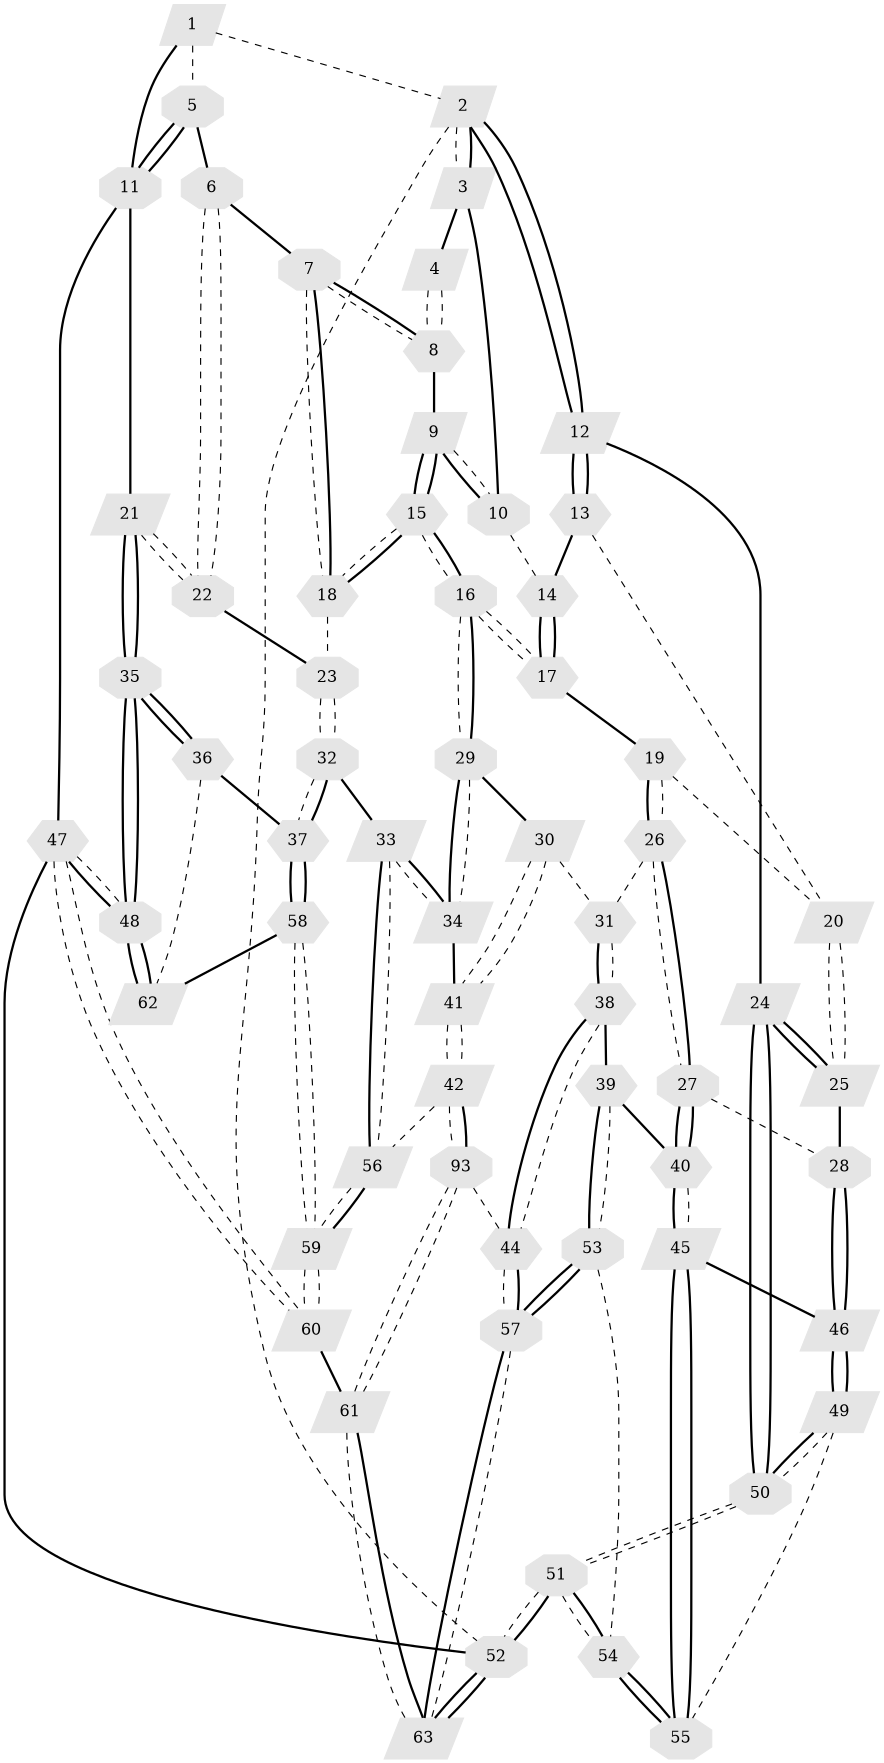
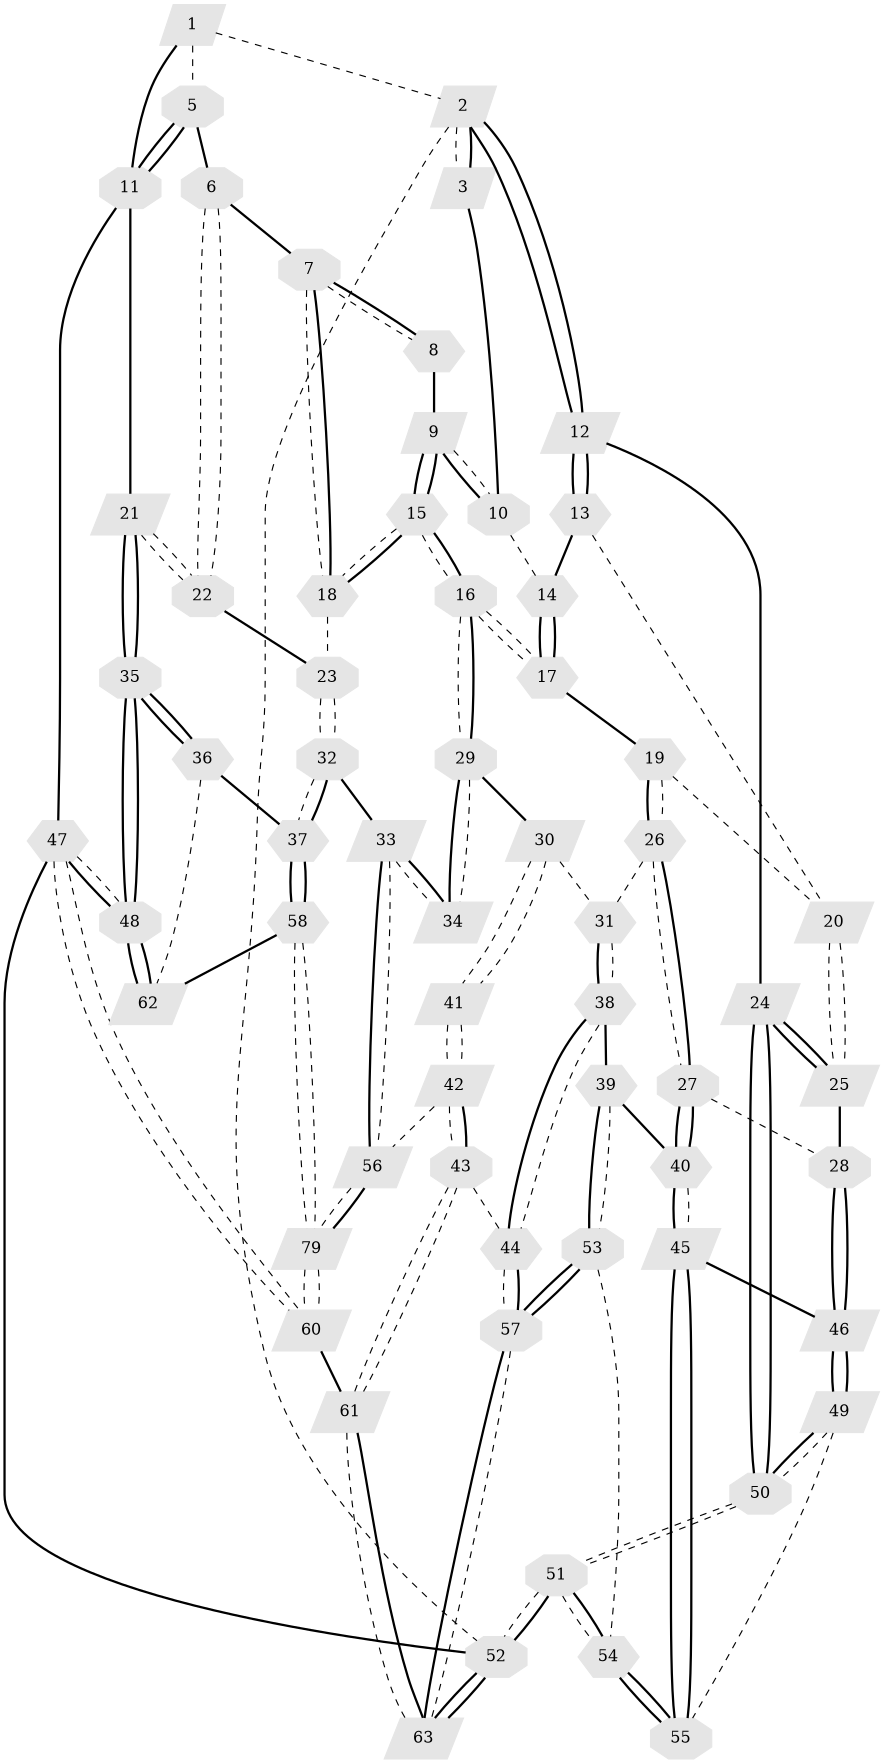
(435, 270) -> none
(454, 963) -> none
(461, 1167) -> (461, 1167)
(312, 1249) -> (312, 1249)
